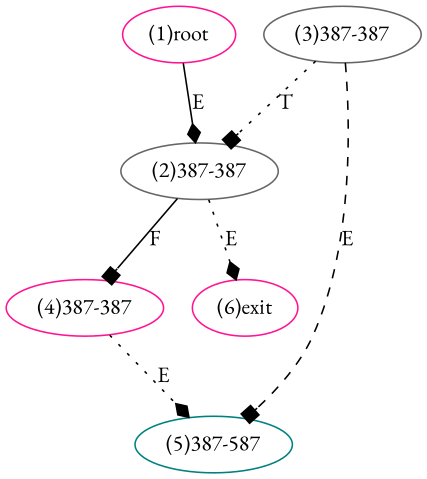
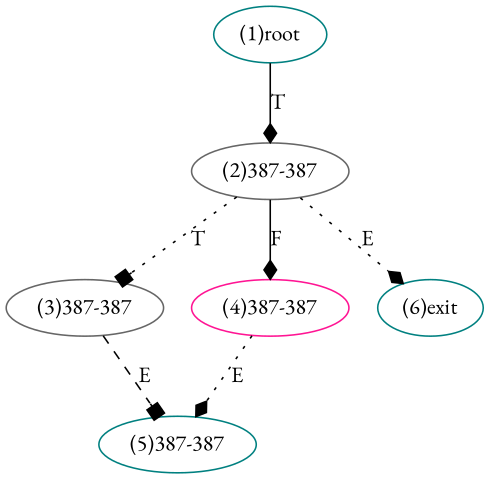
(179, 35) -> (270, 35)
(277, 97) -> (184, 235)
(199, 103) -> (278, 103)
(148, 233) -> (270, 230)
(245, 308) -> (430, 308)
(214, 445) -> (178, 445)
